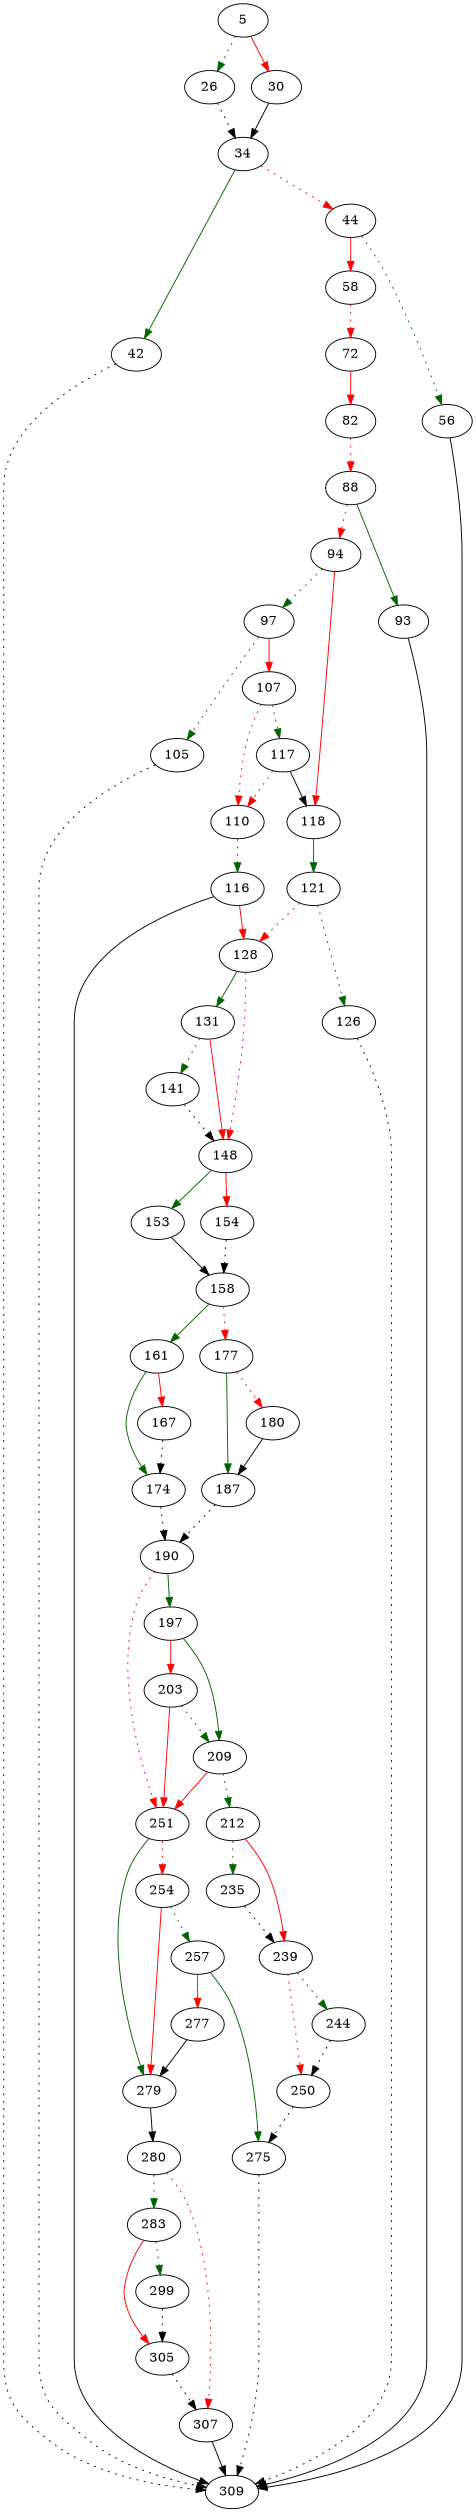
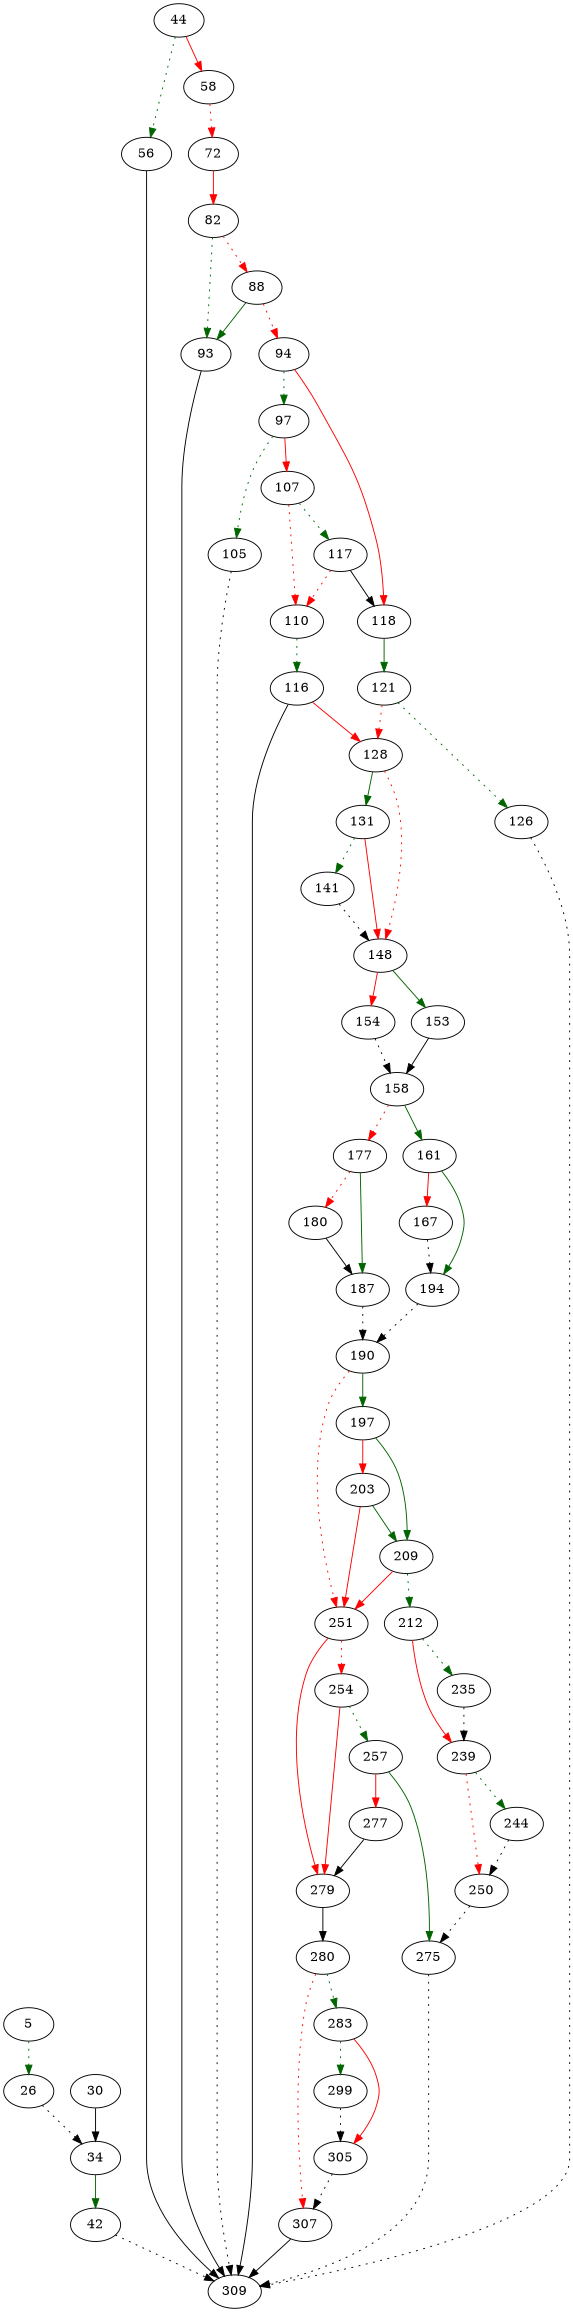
(258, 50) -> none
(293, 185) -> none
none -> (210, 283)
(159, 1490) -> (432, 1290)
(192, 1720) -> (382, 1519)
(118, 1950) -> (297, 1749)
